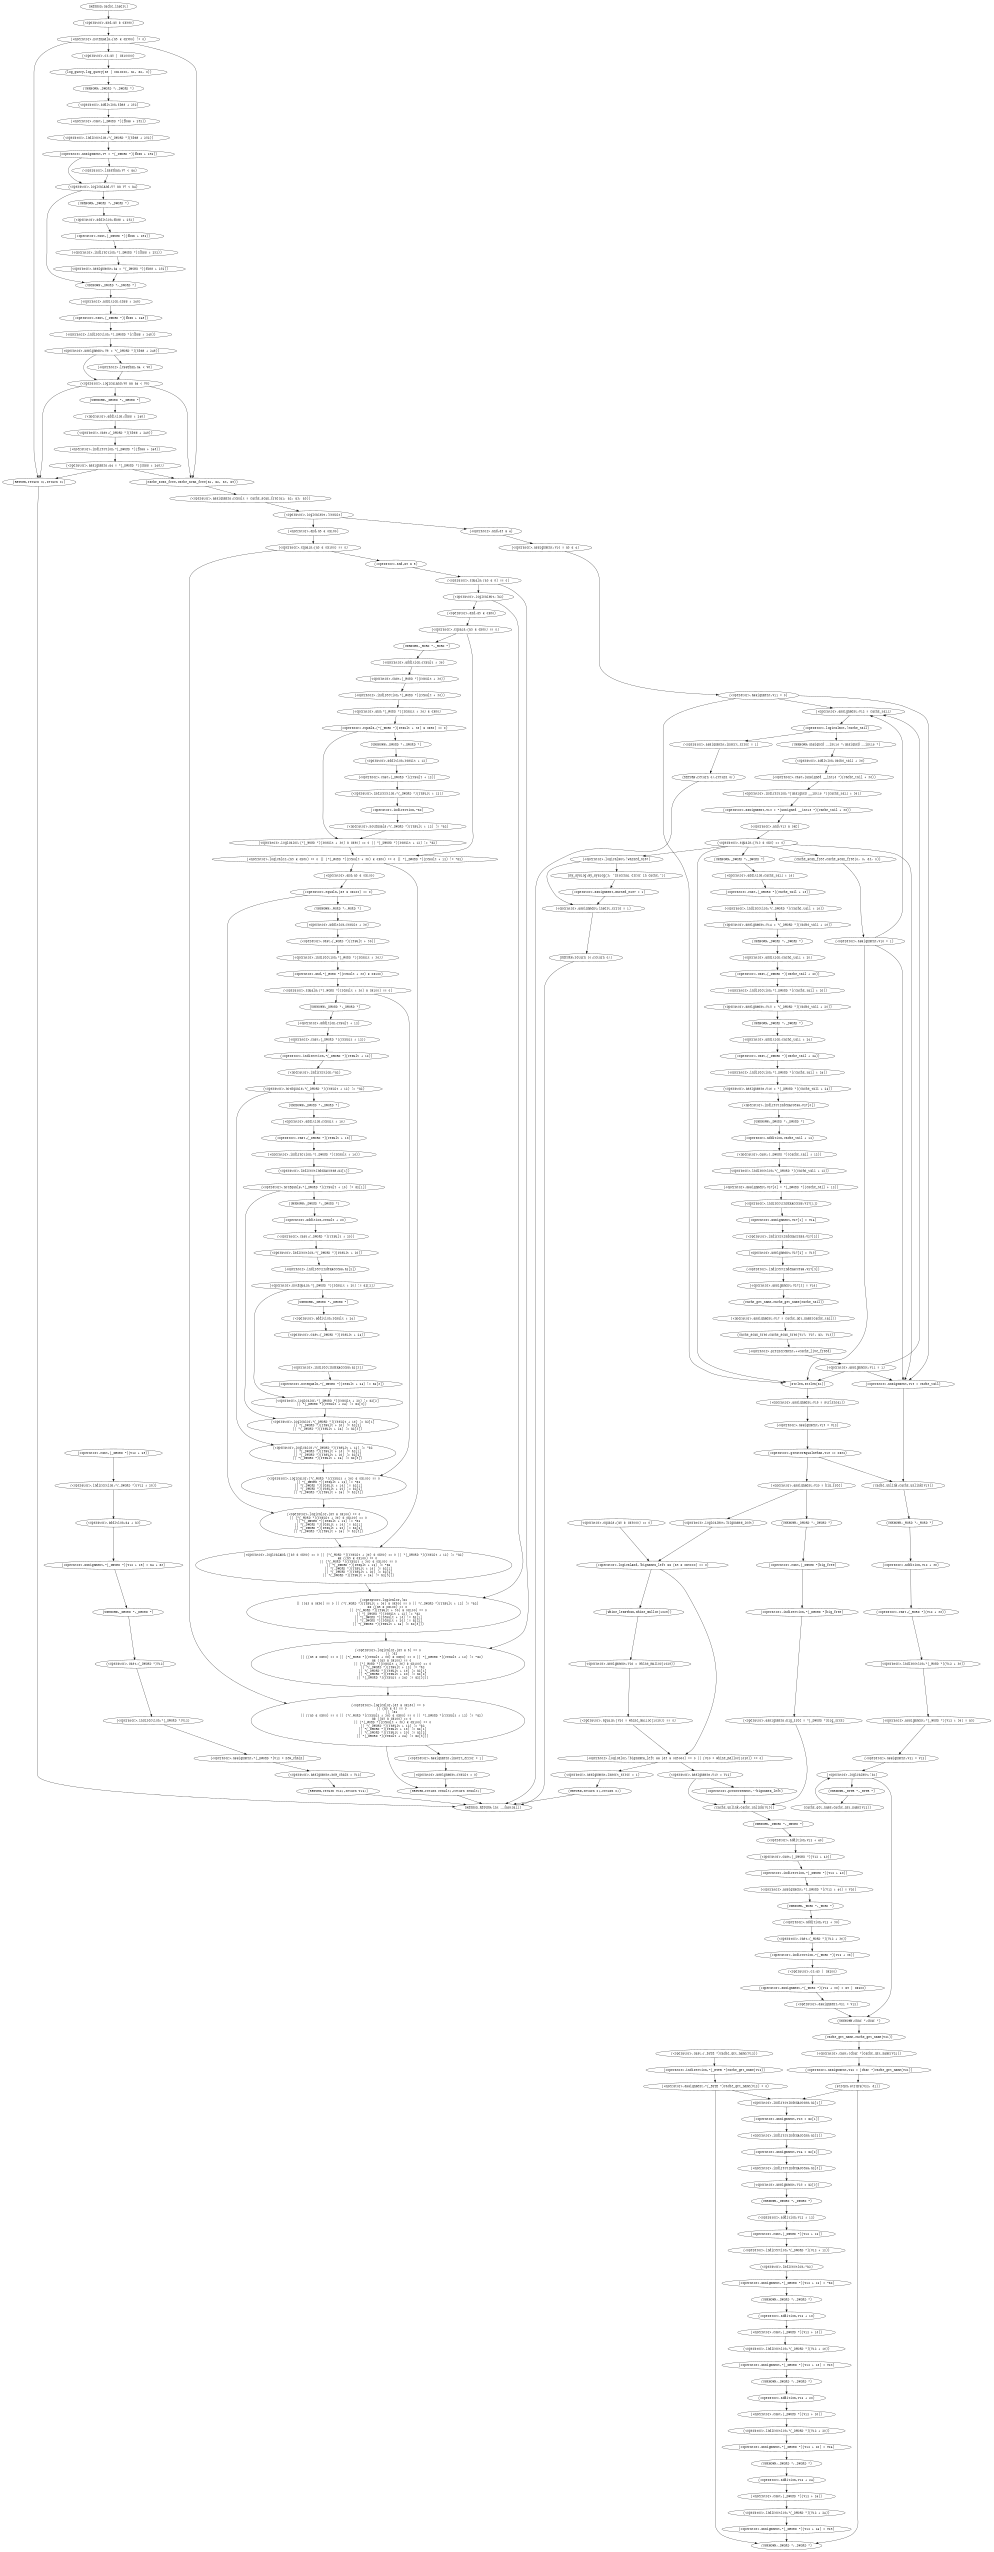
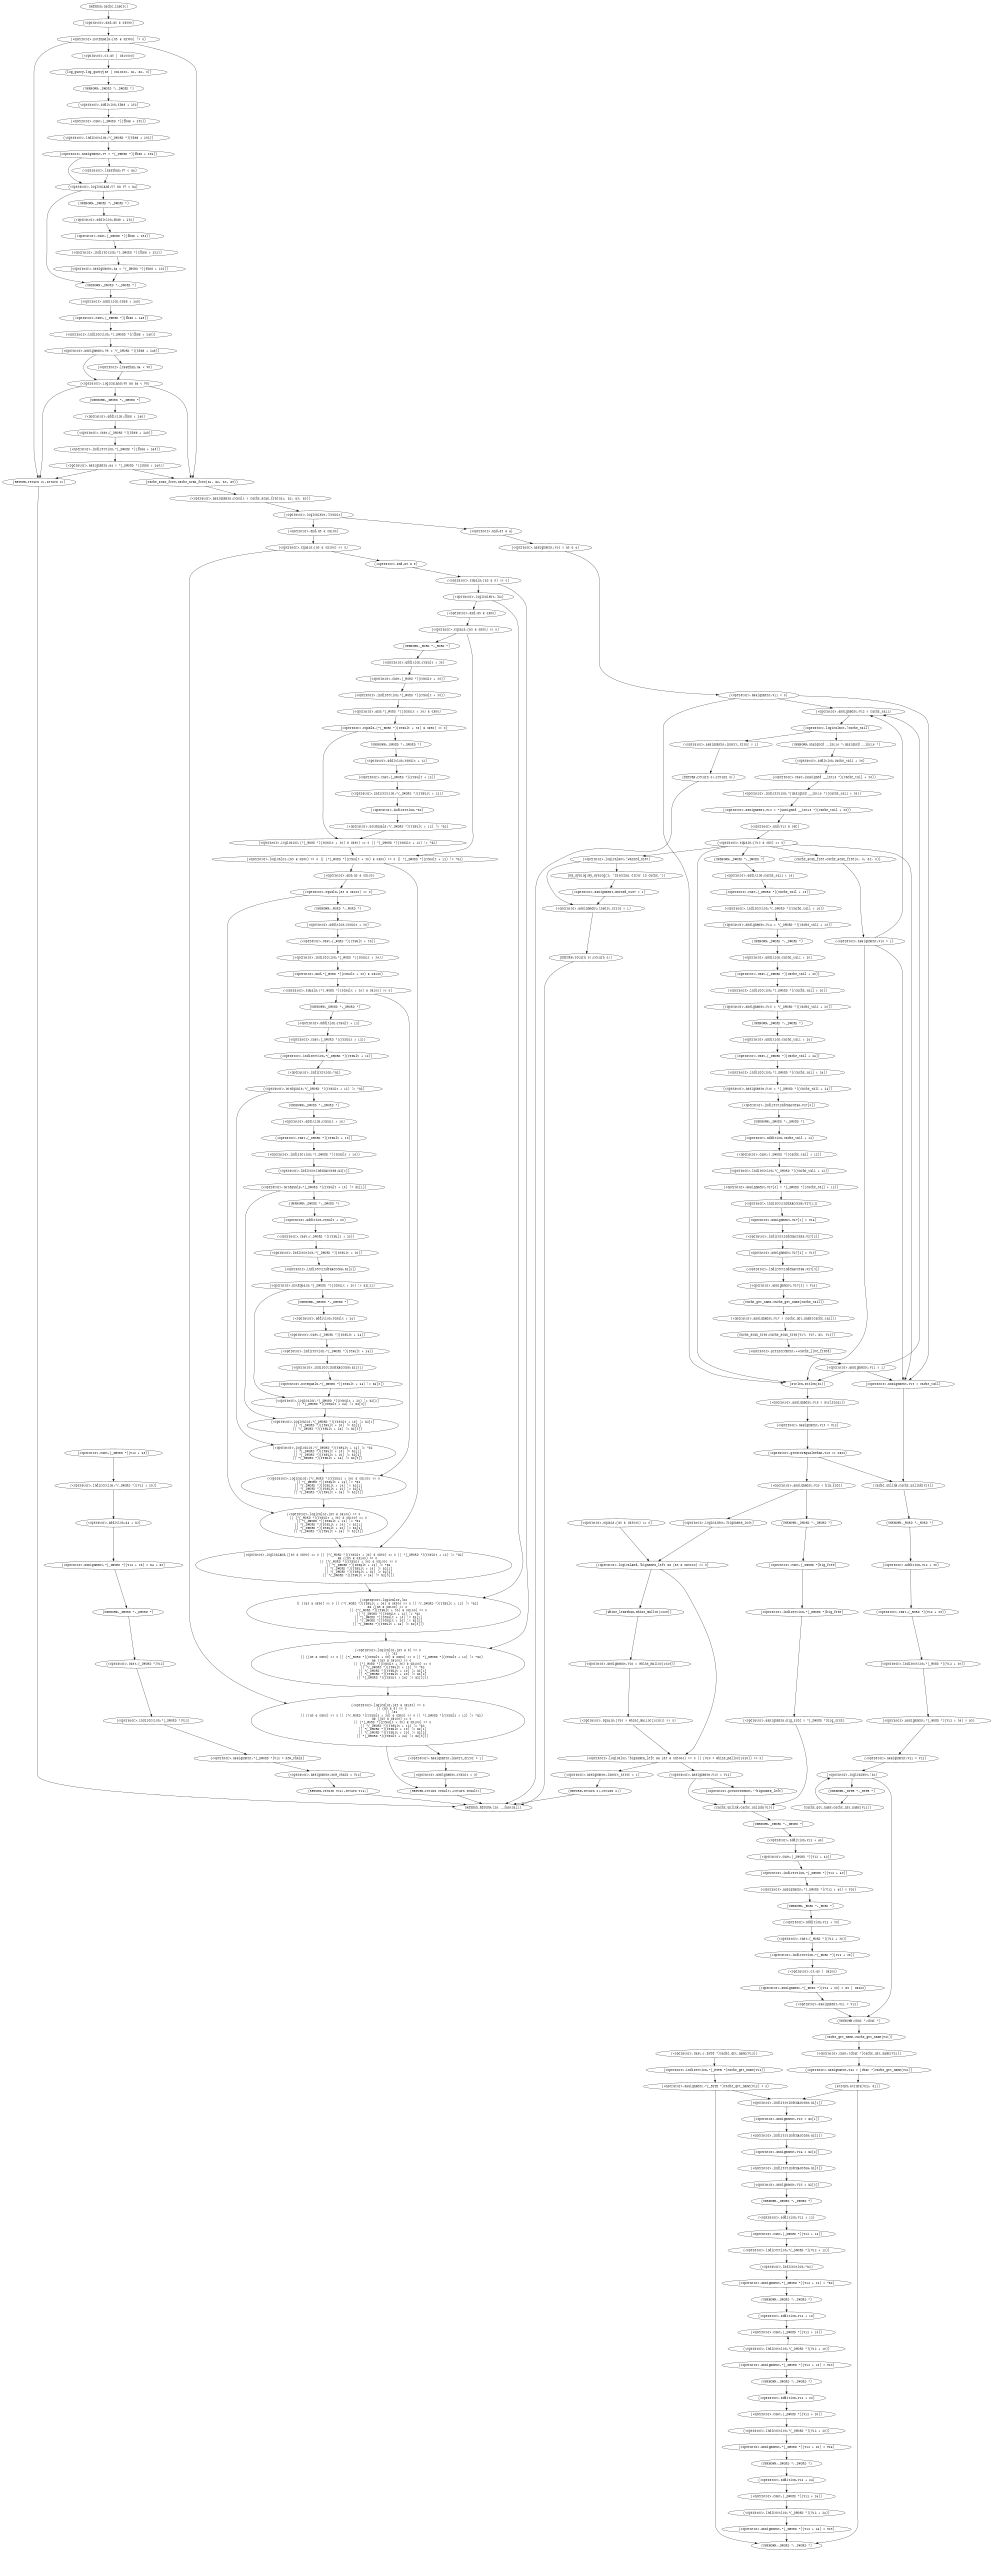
none -> (327, 1351)
(785, 2340) -> (788, 2342)
